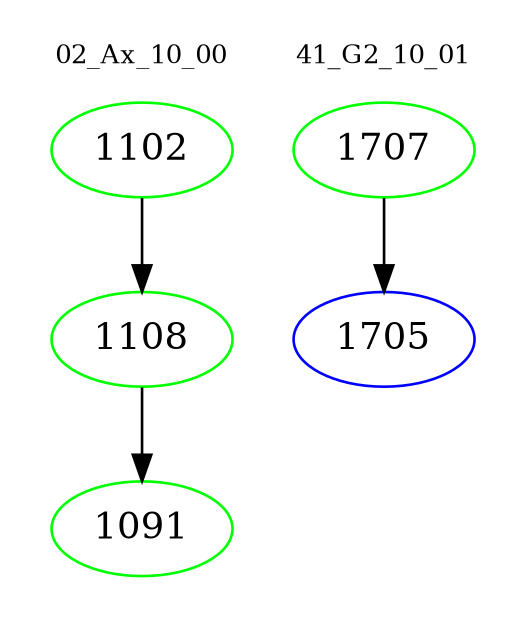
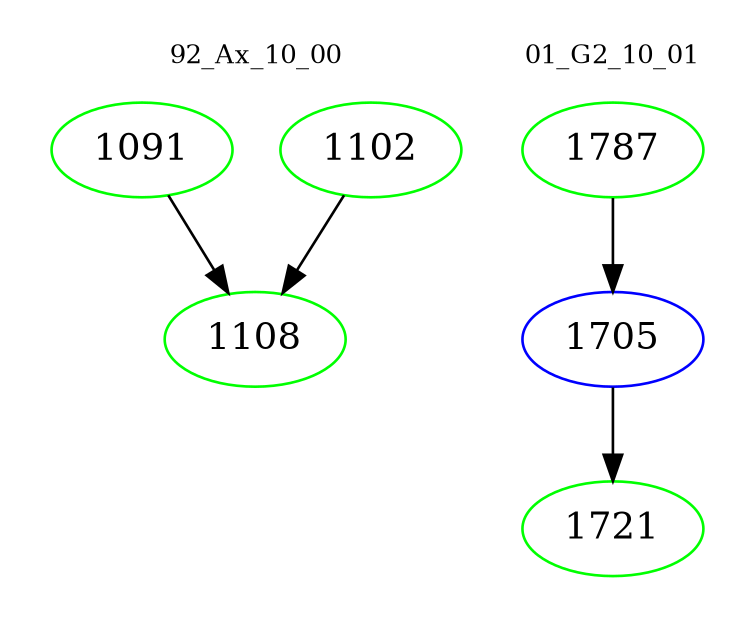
(142, 57) -> (256, 57)
(384, 57) -> (613, 57)
(384, 150) -> (613, 150)
(142, 421) -> (191, 233)
none -> (613, 529)
